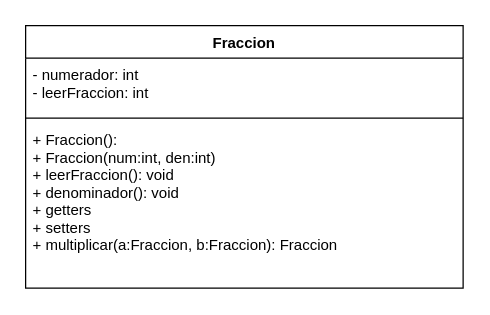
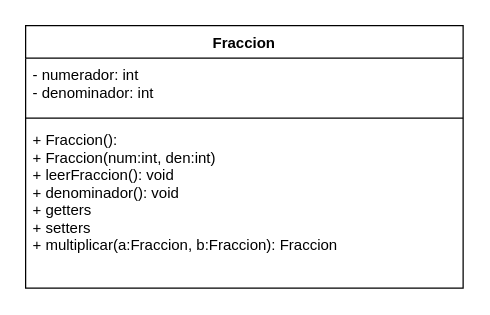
(92, 75) -> (92, 75)
